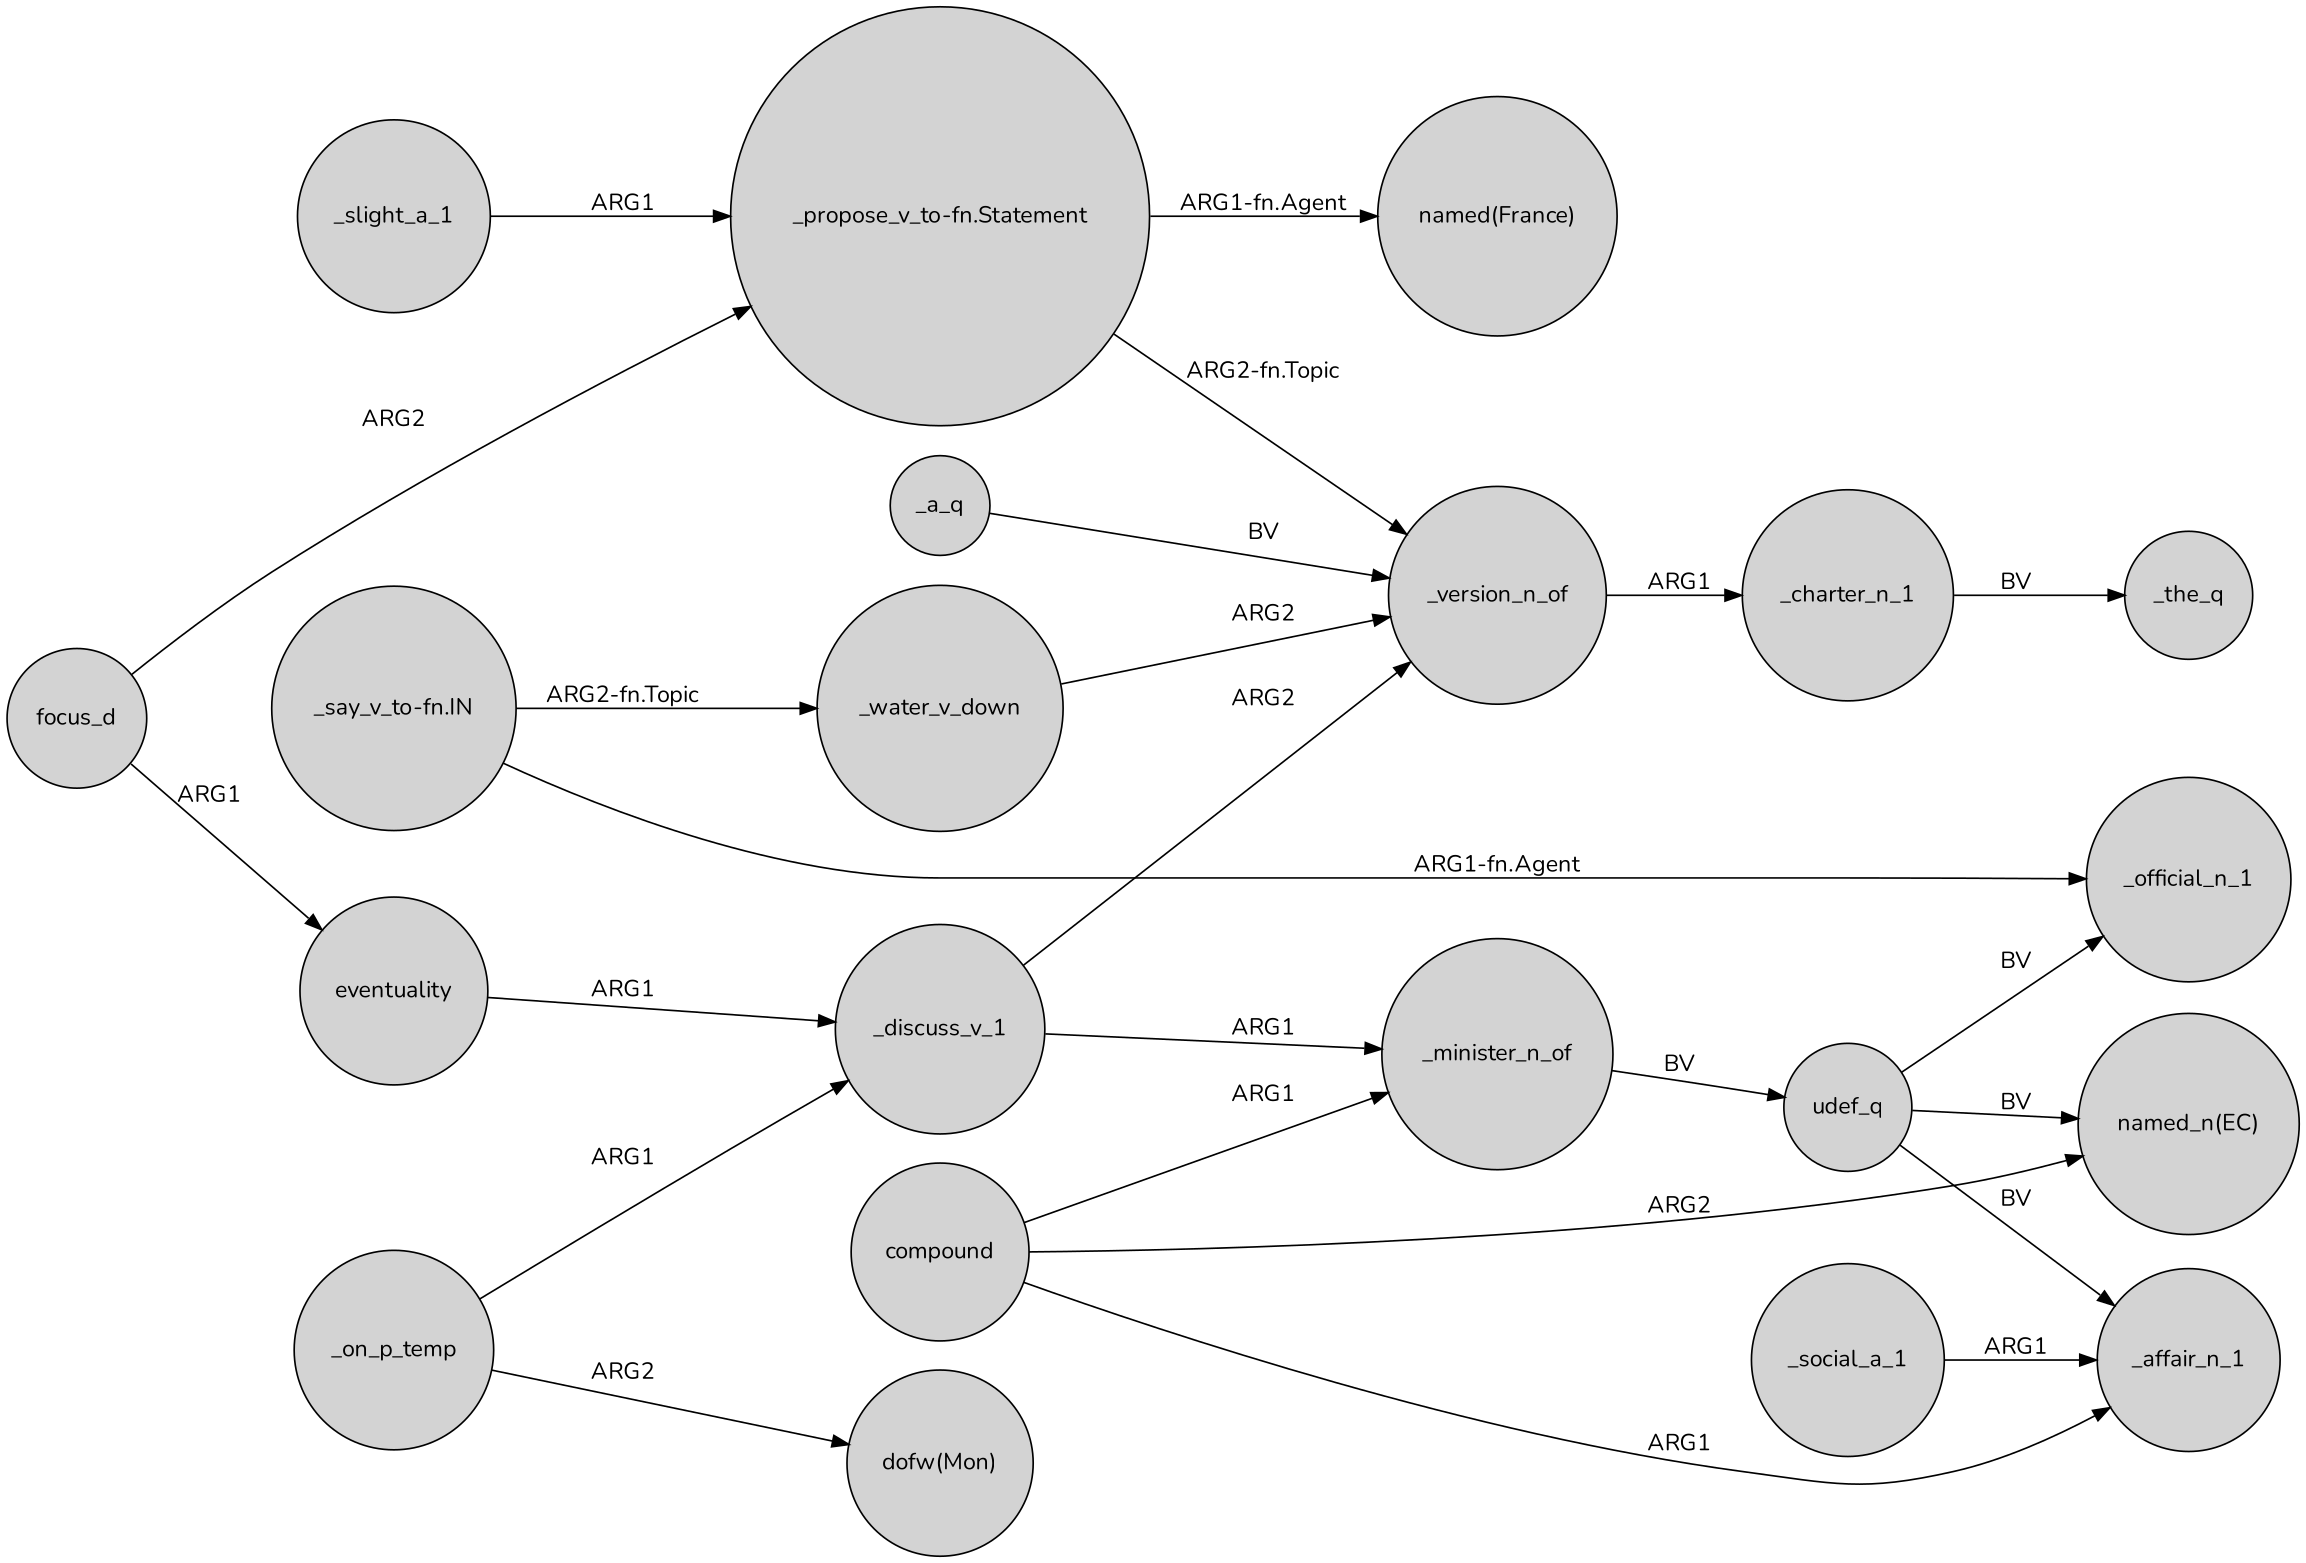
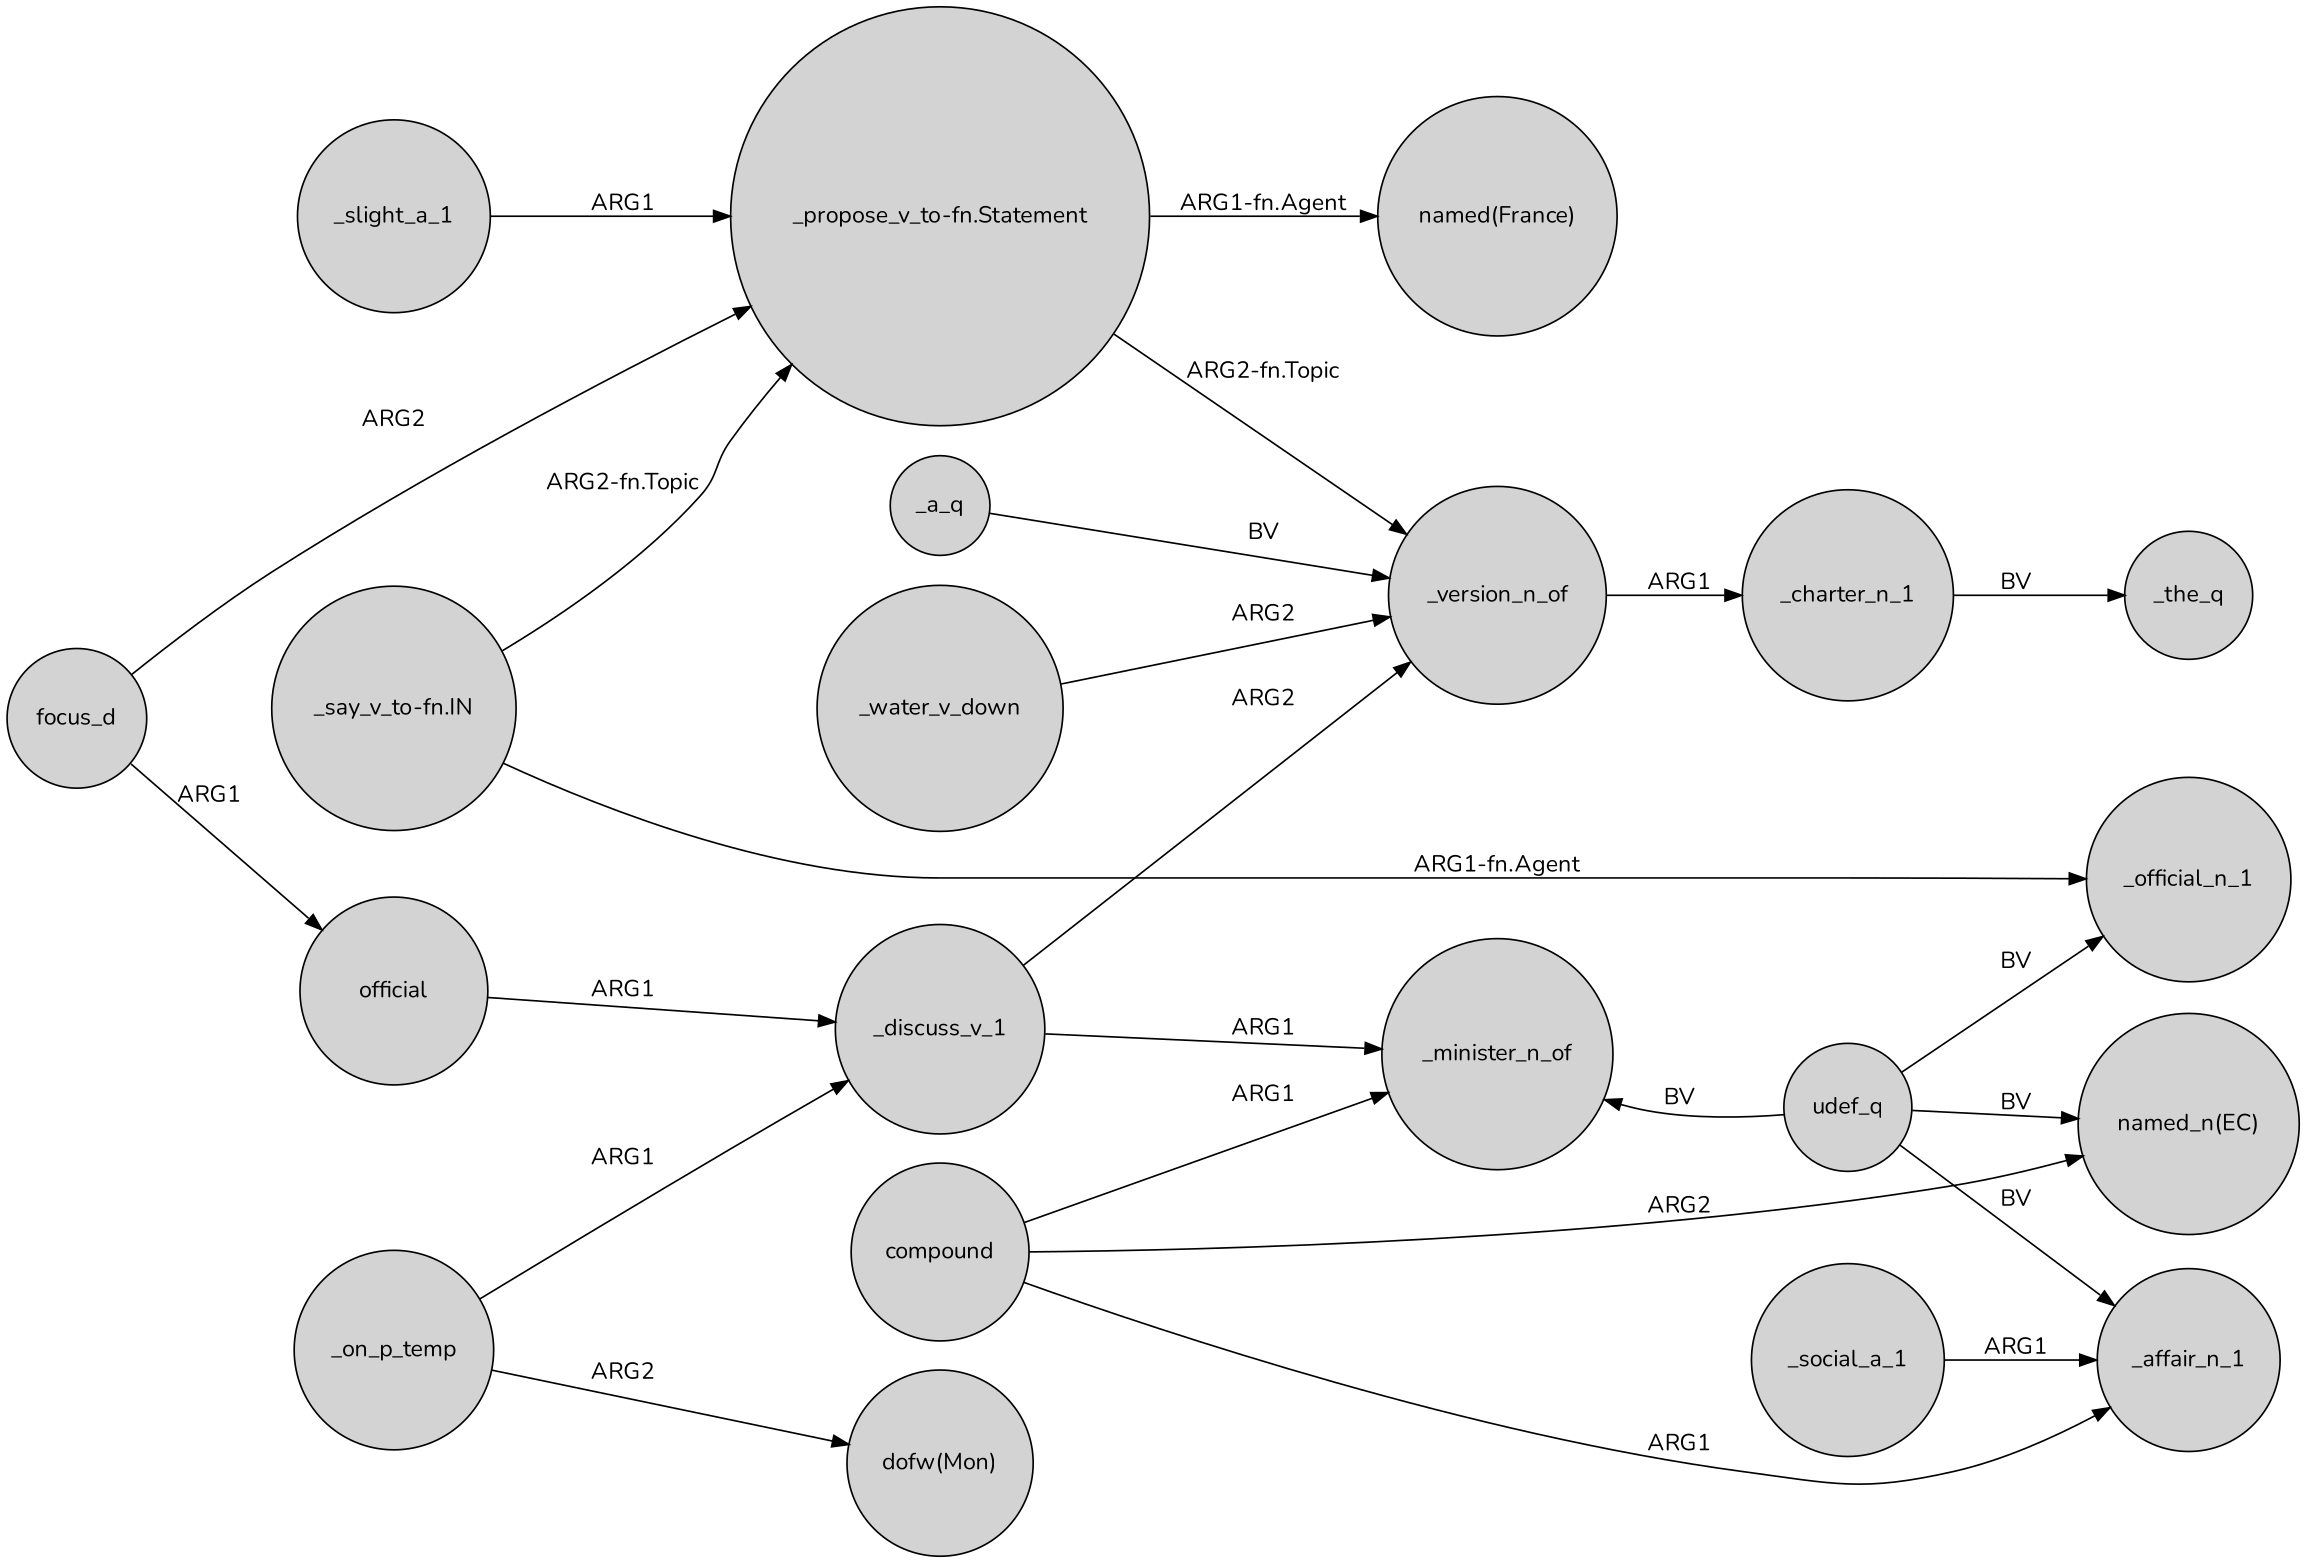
(658, 708) -> (662, 534)
(394, 991) -> (394, 991)
(1690, 1082) -> (1702, 1116)
